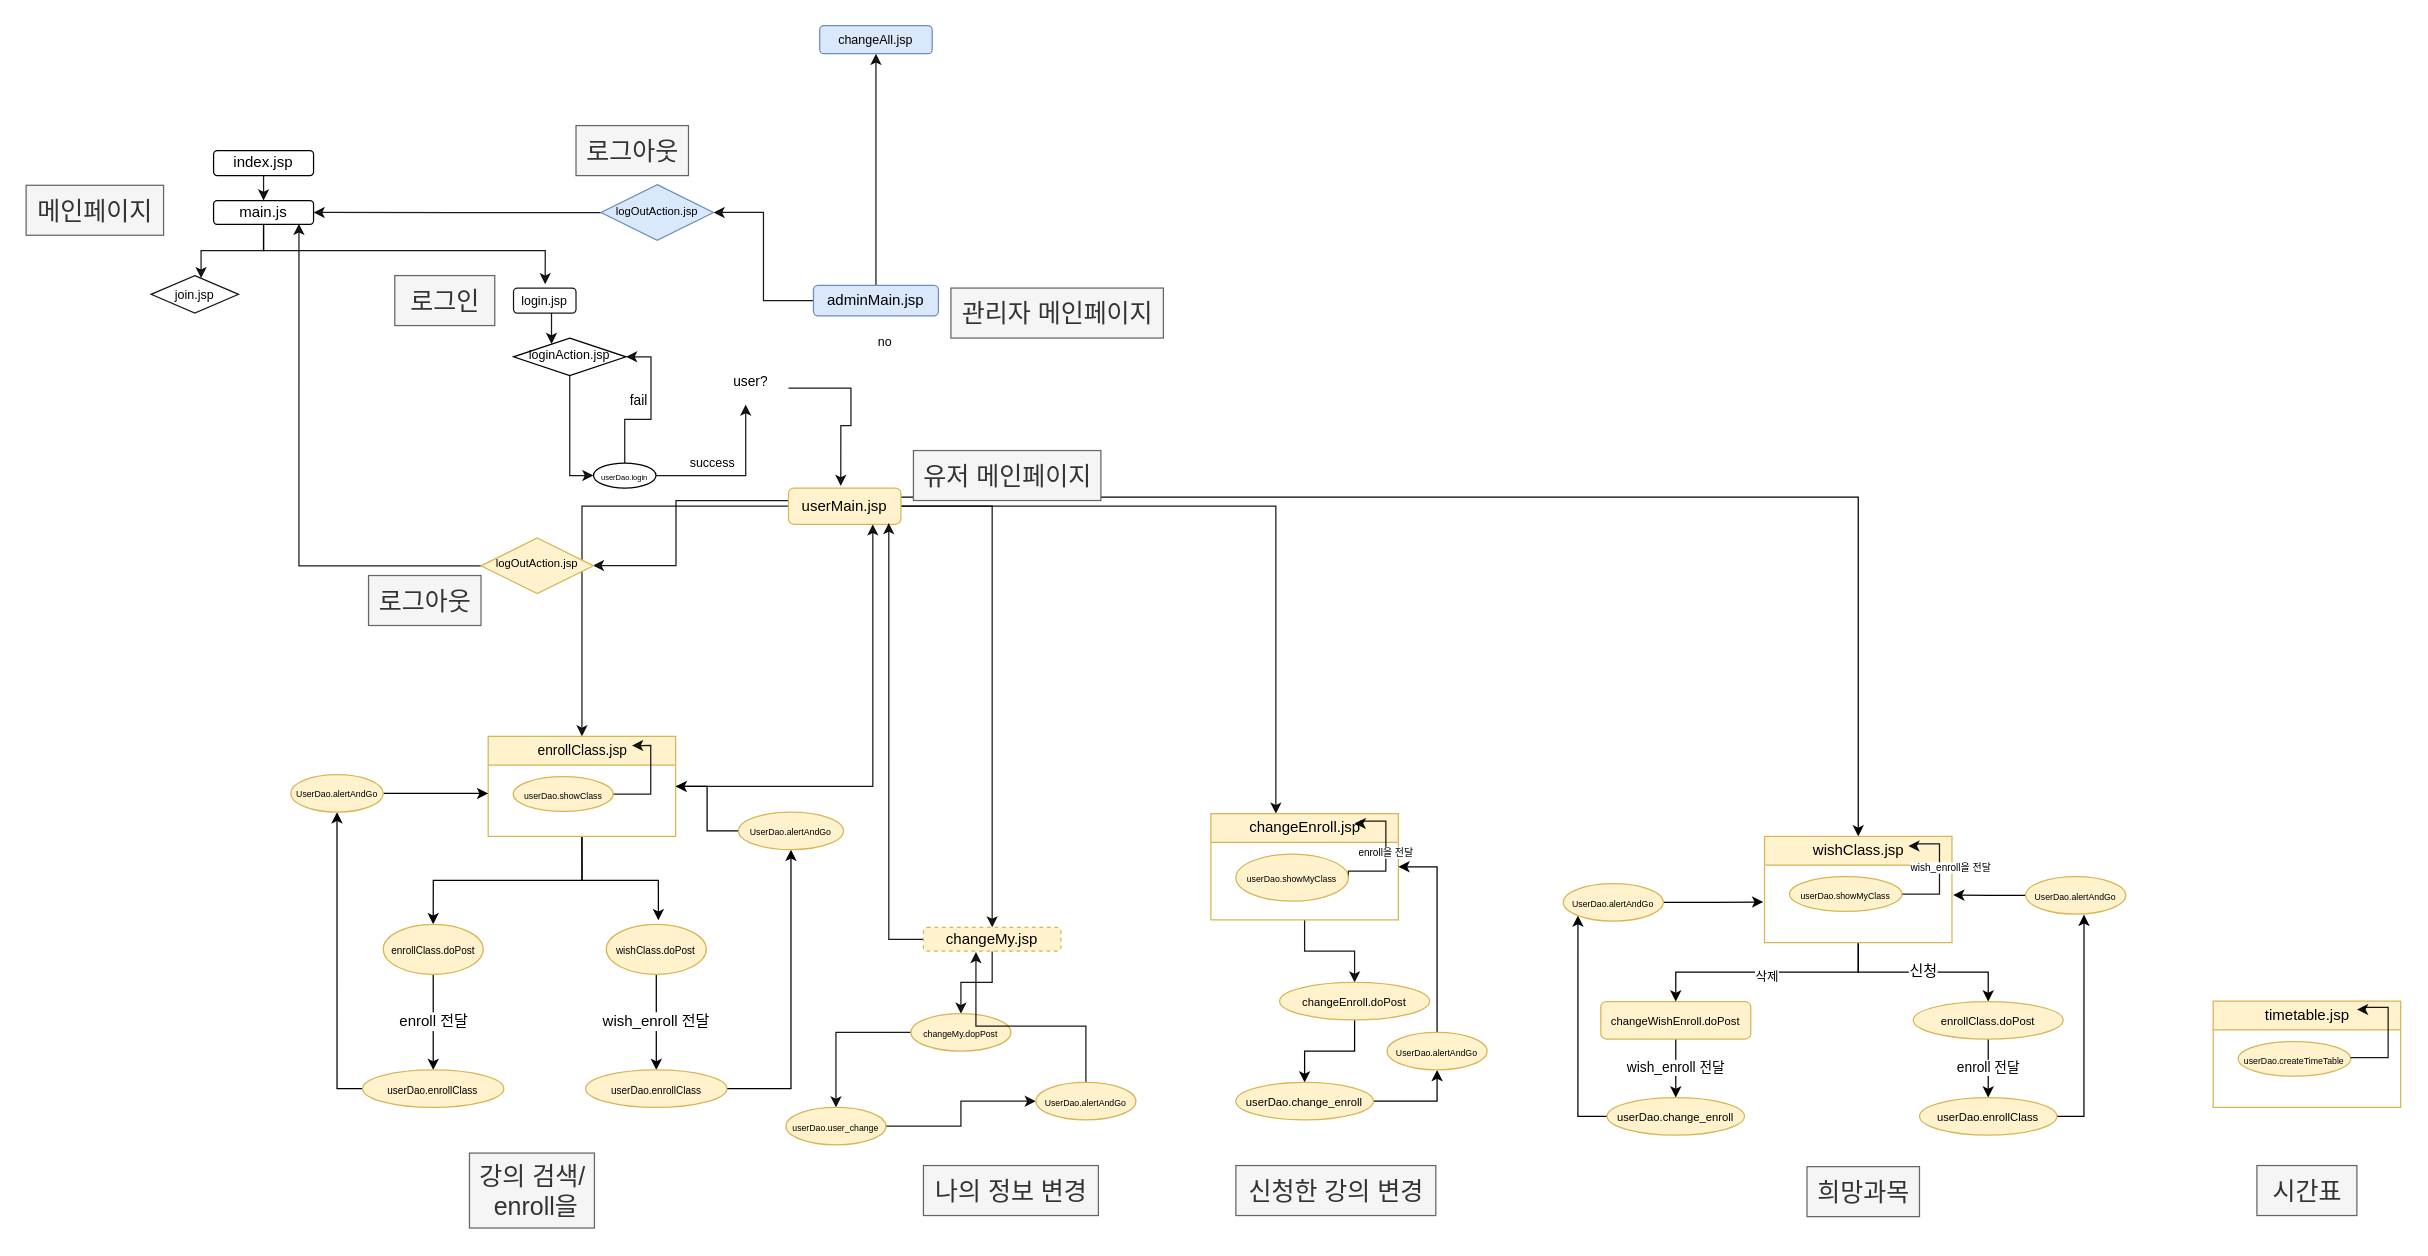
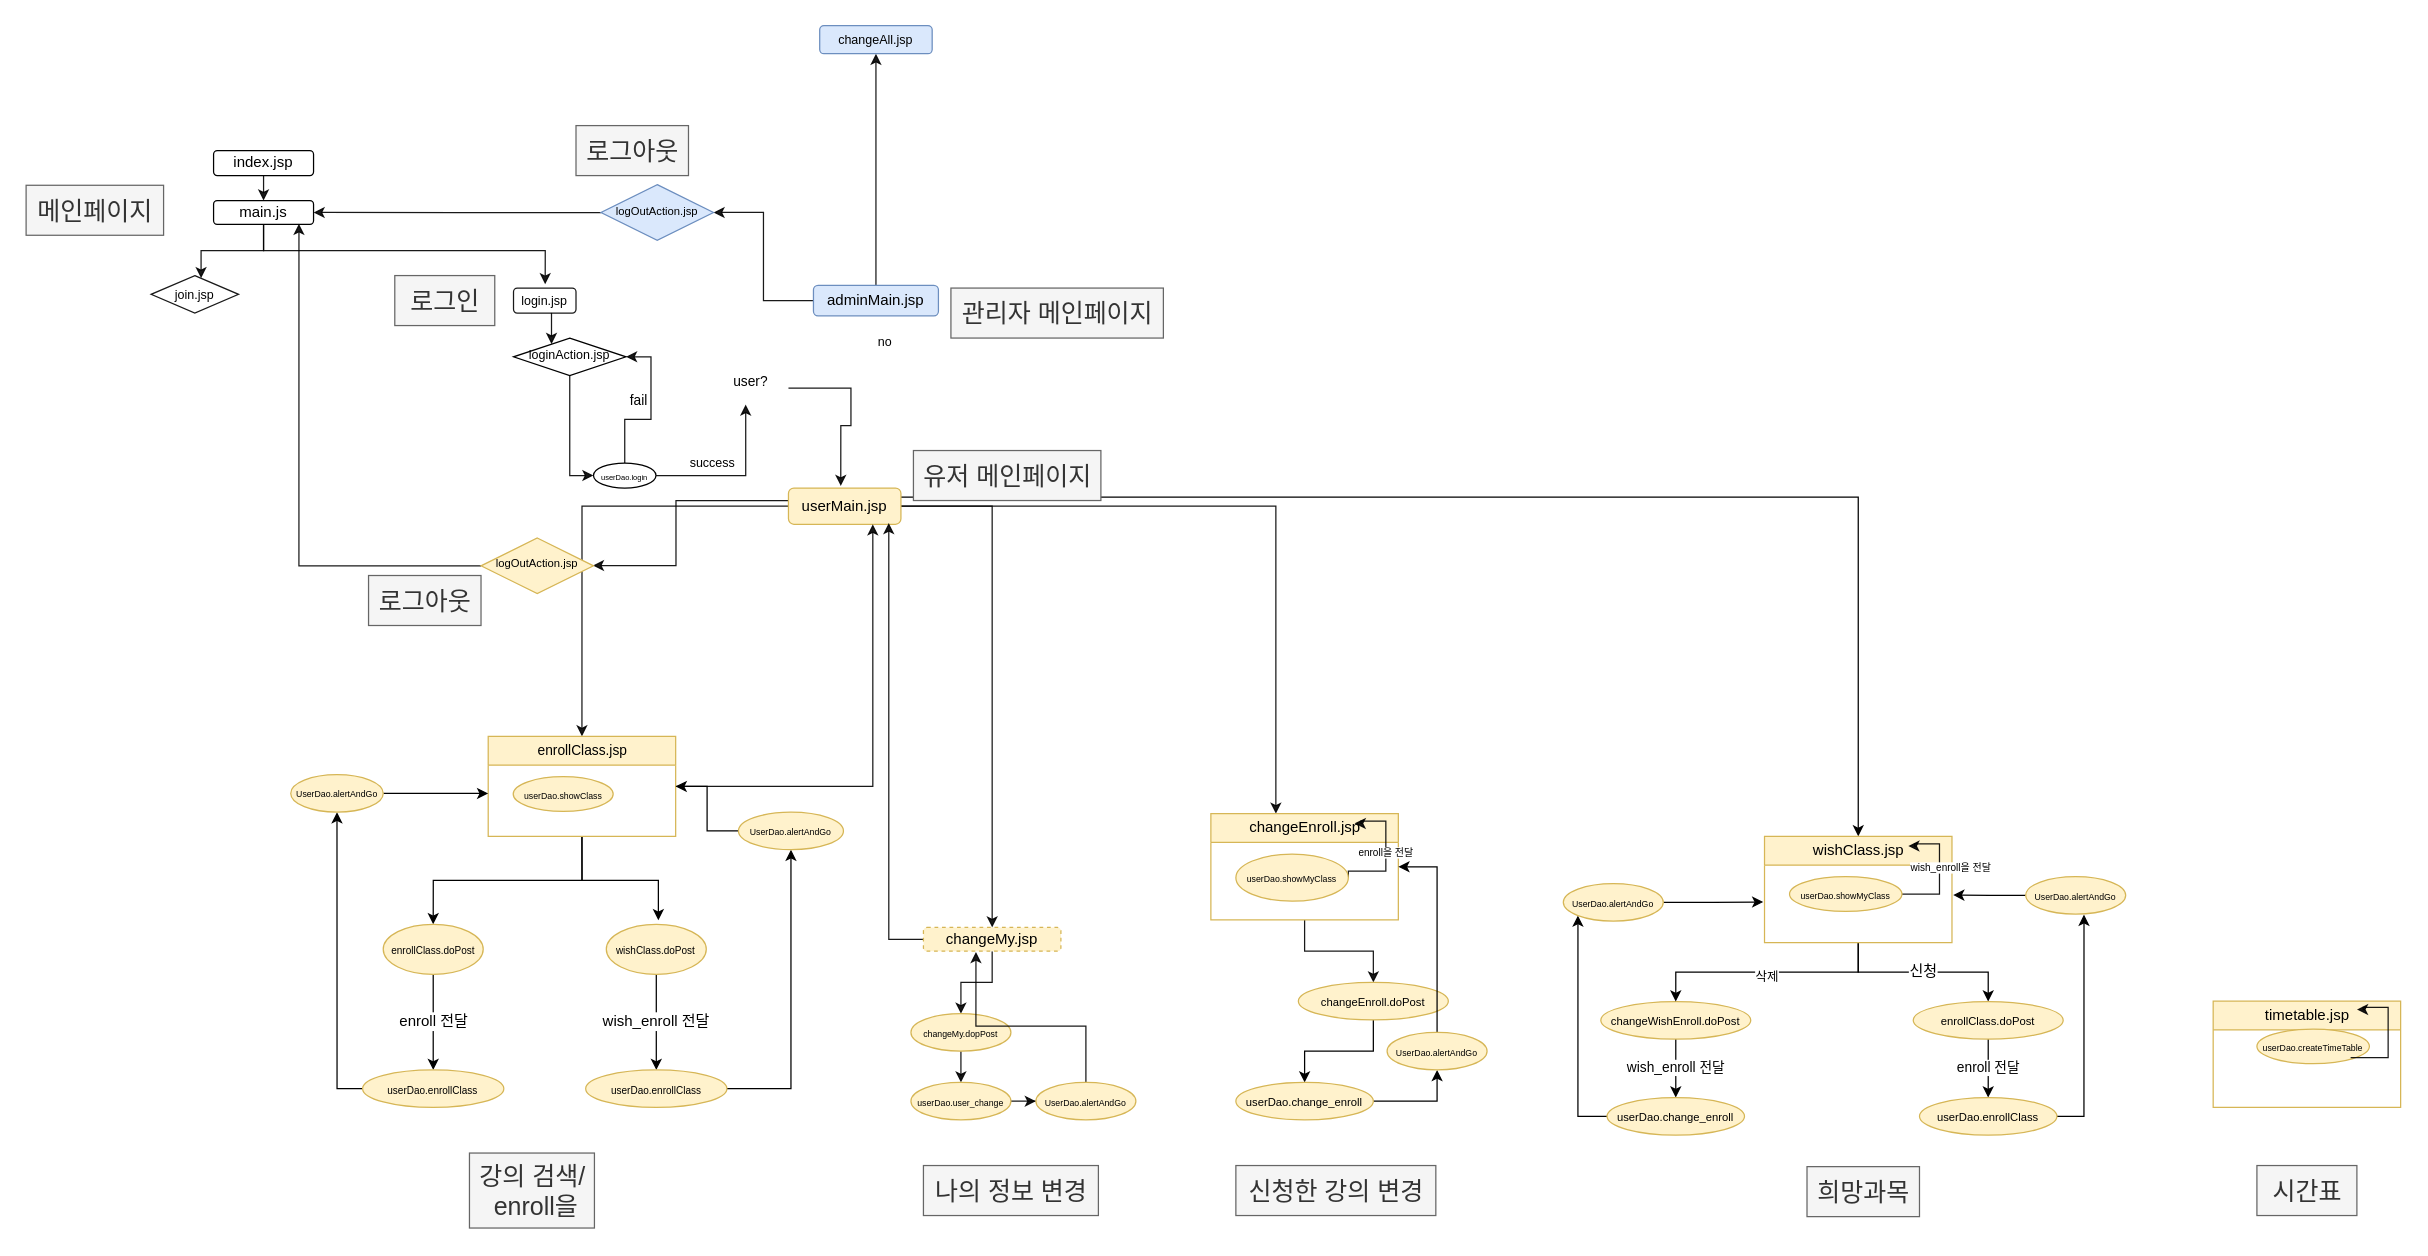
(650, 784) -> none
(1354, 1001) -> (1373, 1001)
(1676, 1020) -> (1676, 1020)
(2294, 1059) -> (2313, 1047)
(836, 1126) -> (961, 1101)
